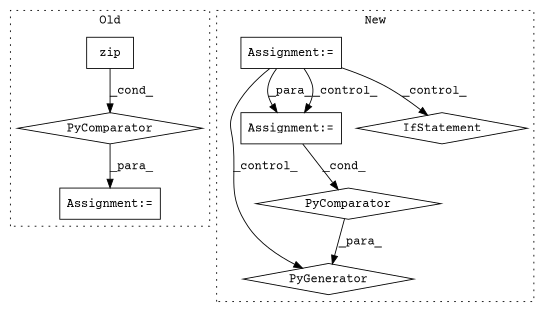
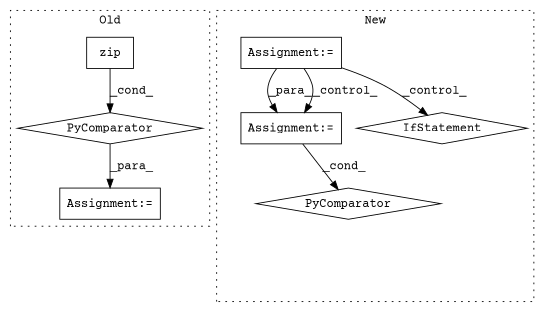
(328, 279) -> none
